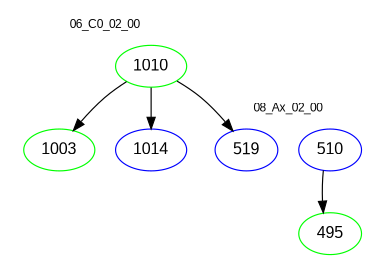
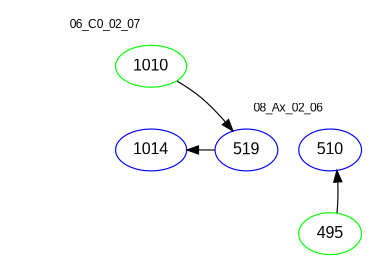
(105, 25) -> (105, 25)
(151, 102) -> (207, 150)
(288, 109) -> (288, 109)
(59, 150) -> none
(322, 186) -> (338, 198)
